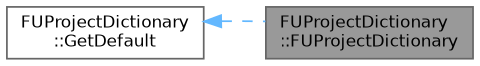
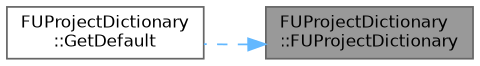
(243, 21) -> (226, 44)
